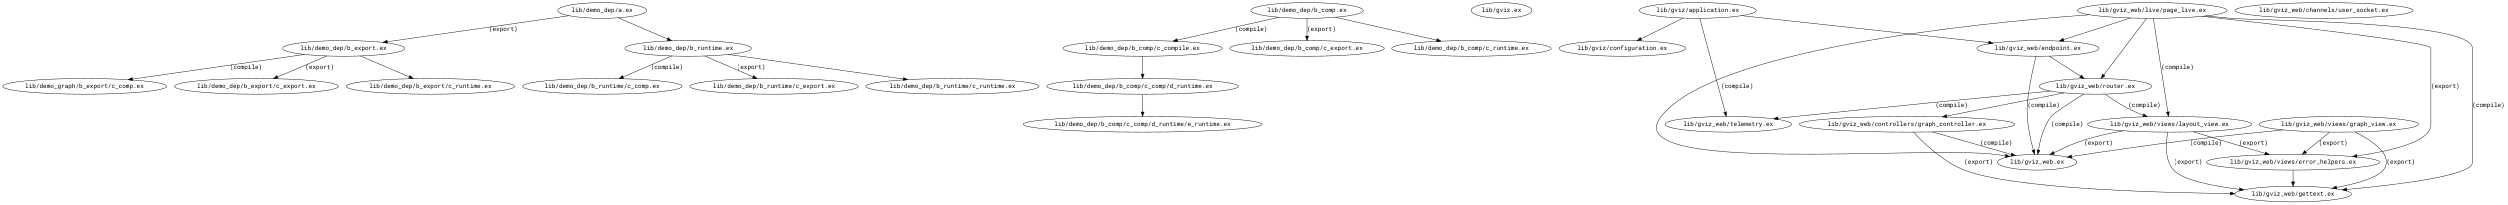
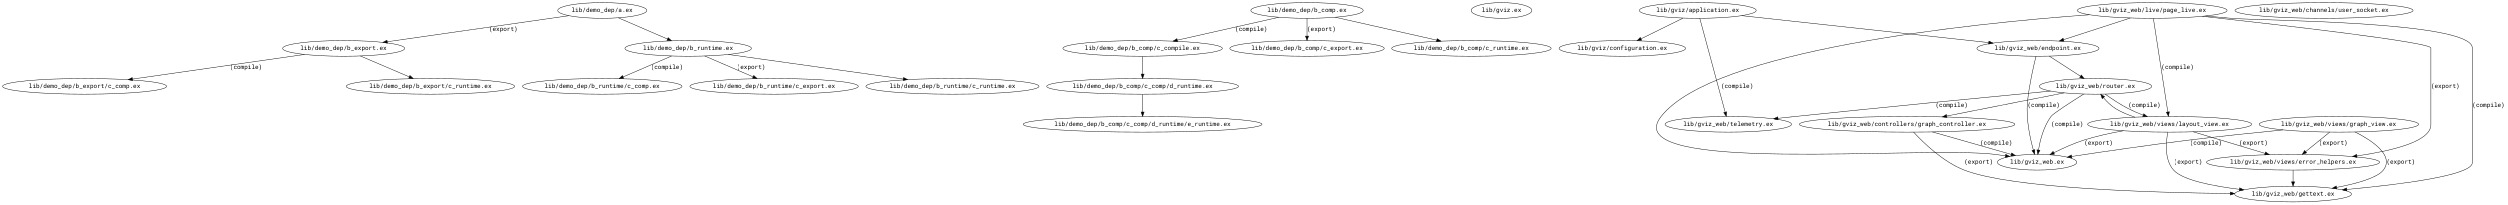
(2125, 47) -> (2118, 110)
(85, 86) -> (85, 86)
(256, 86) -> none
